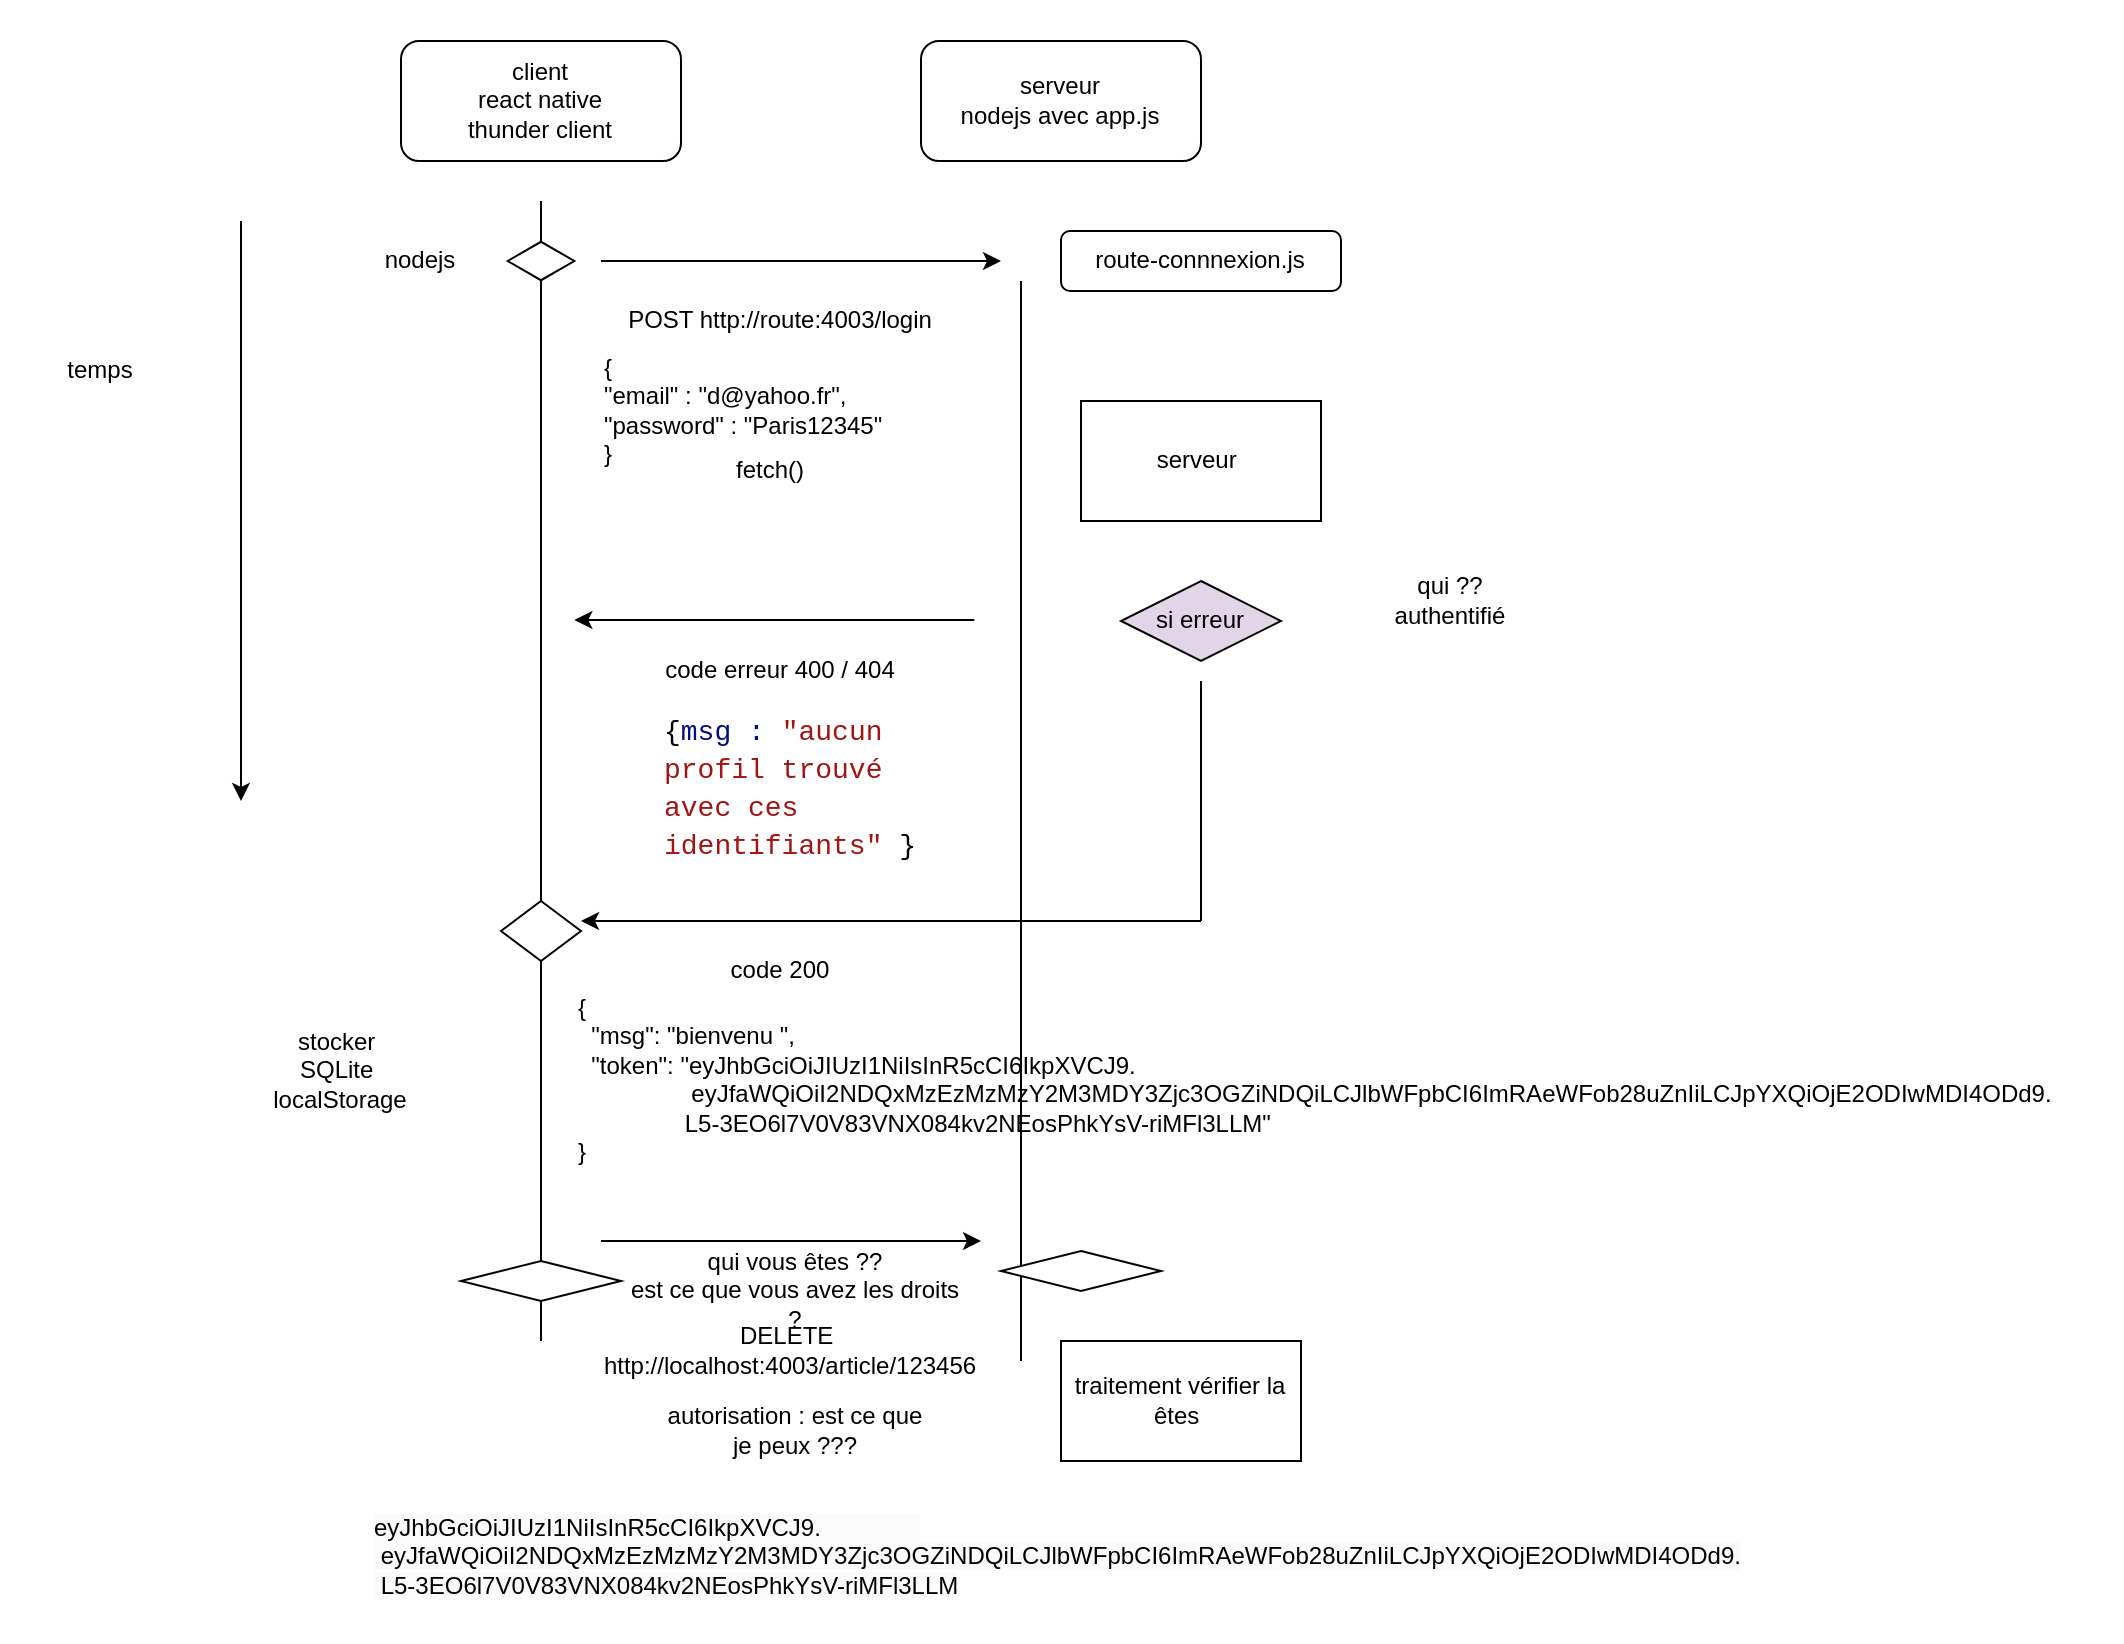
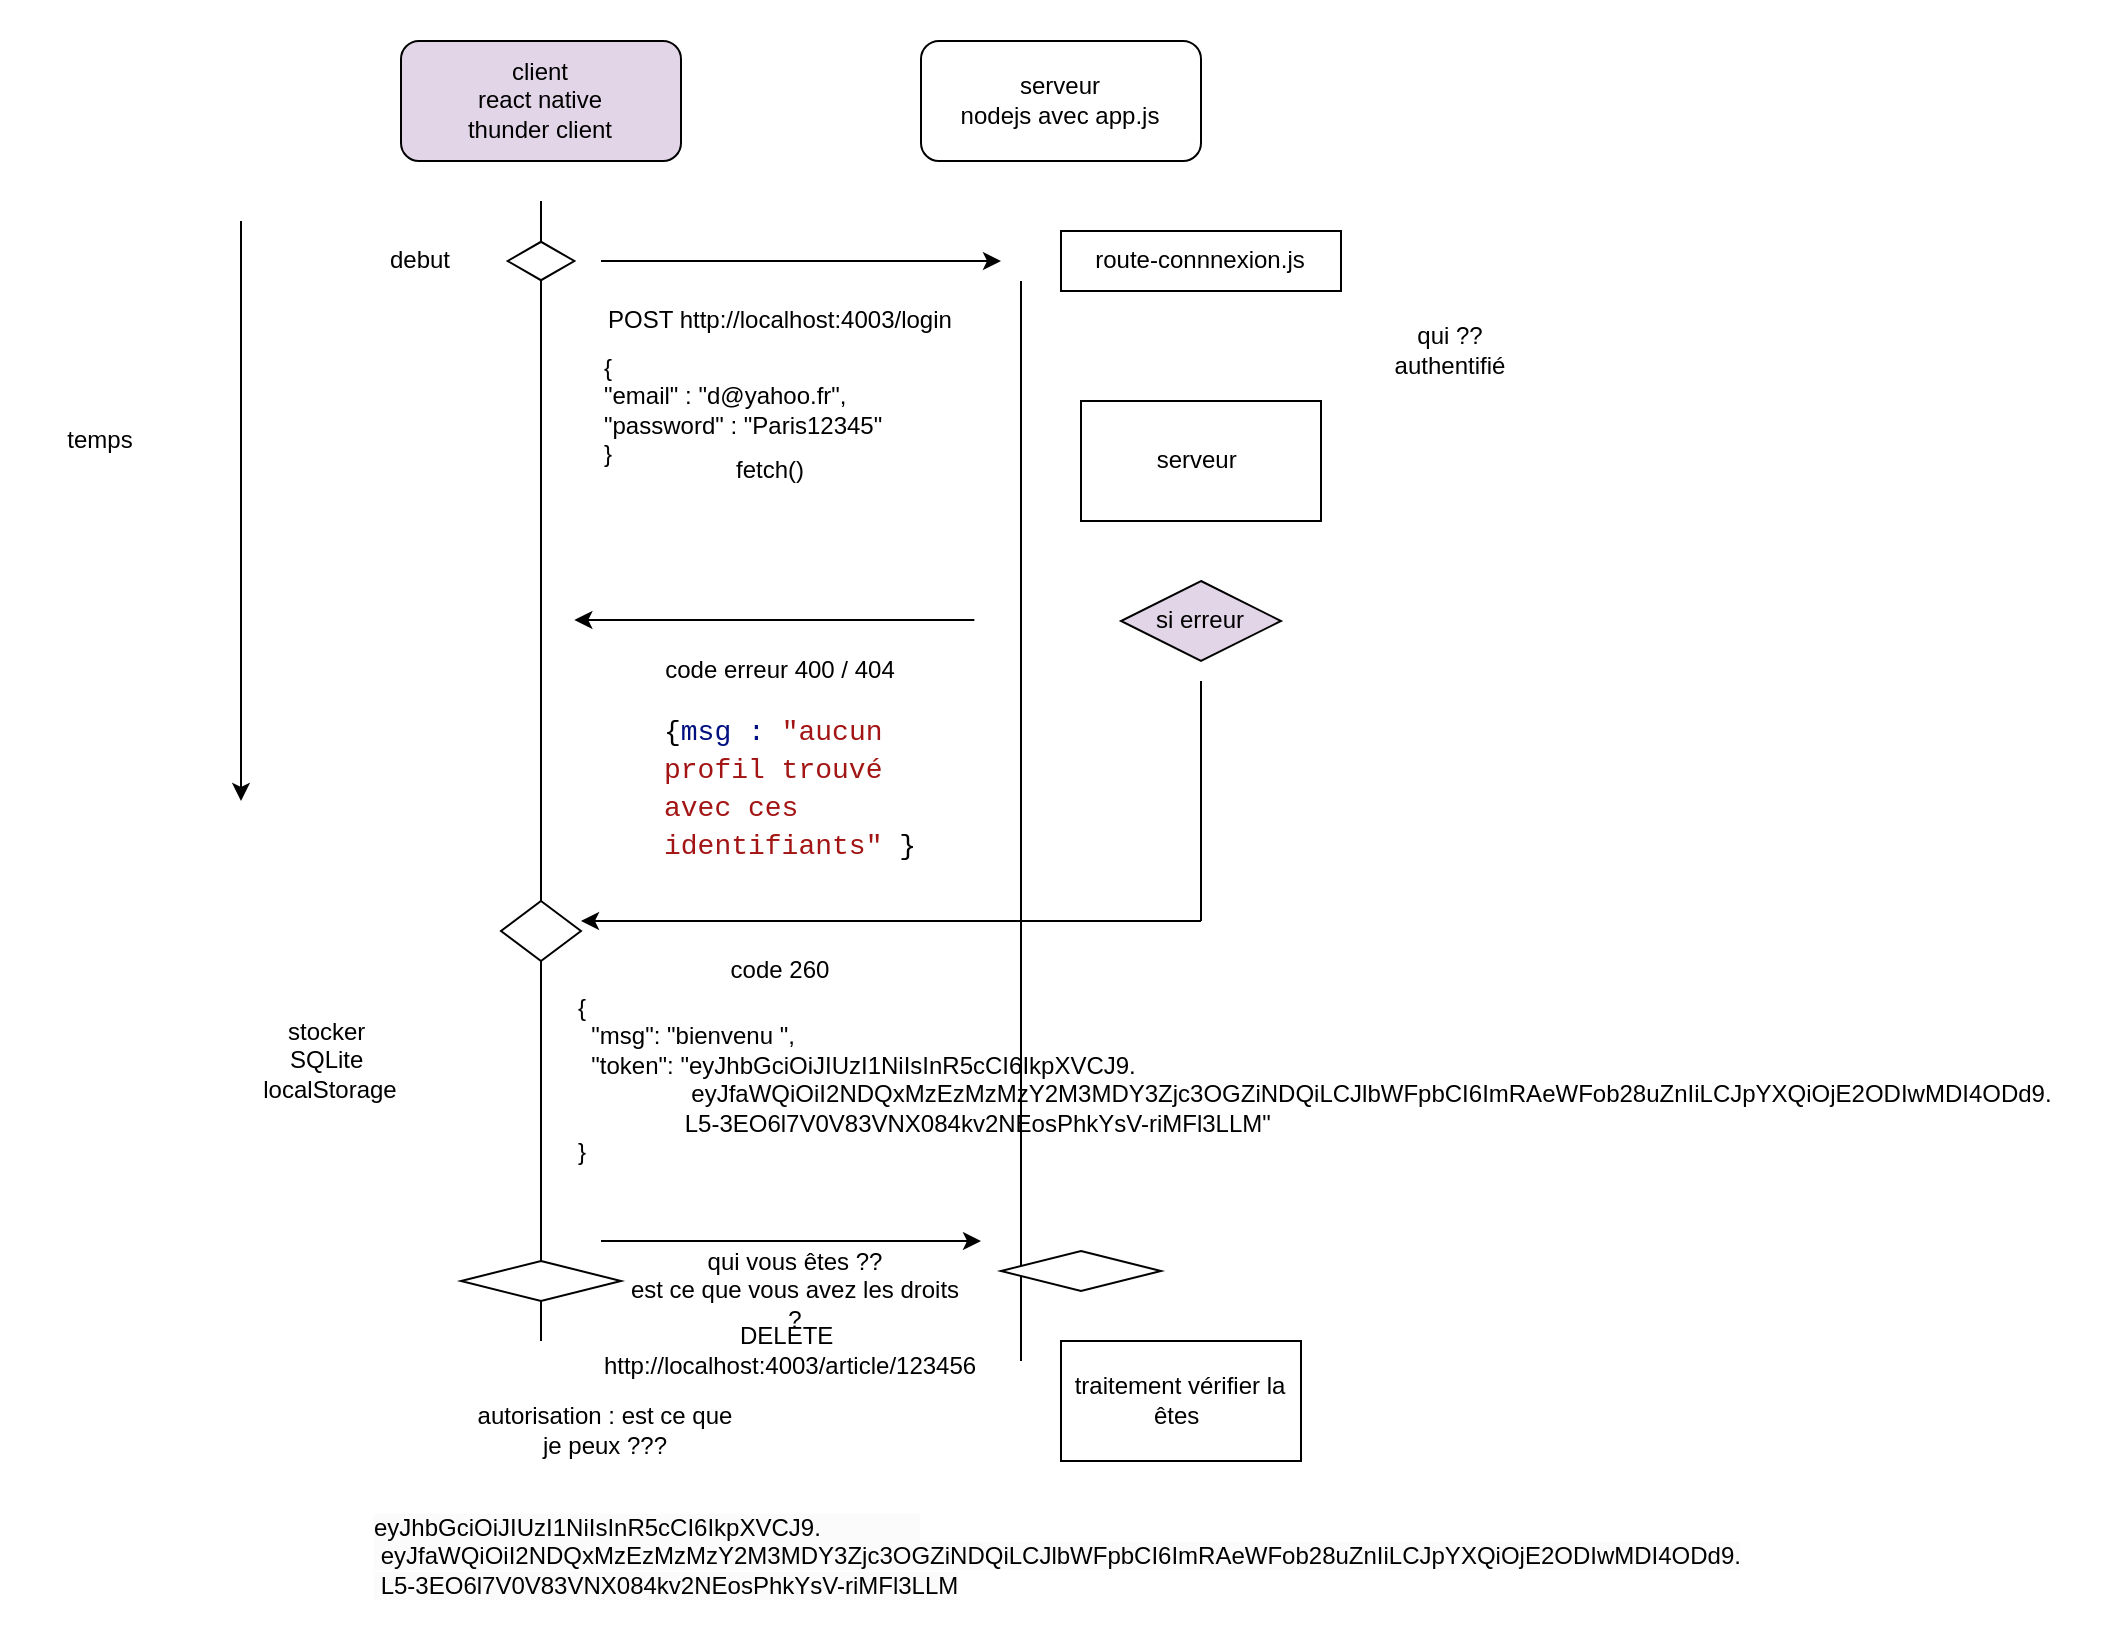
(541, 101) -> (541, 101)
(421, 261) -> (421, 261)
(1201, 261) -> (1201, 261)
(781, 321) -> (781, 321)
(101, 371) -> (101, 441)
(1451, 601) -> (1451, 351)
(781, 971) -> (781, 971)
(341, 1071) -> (331, 1061)
(796, 1431) -> (606, 1431)
